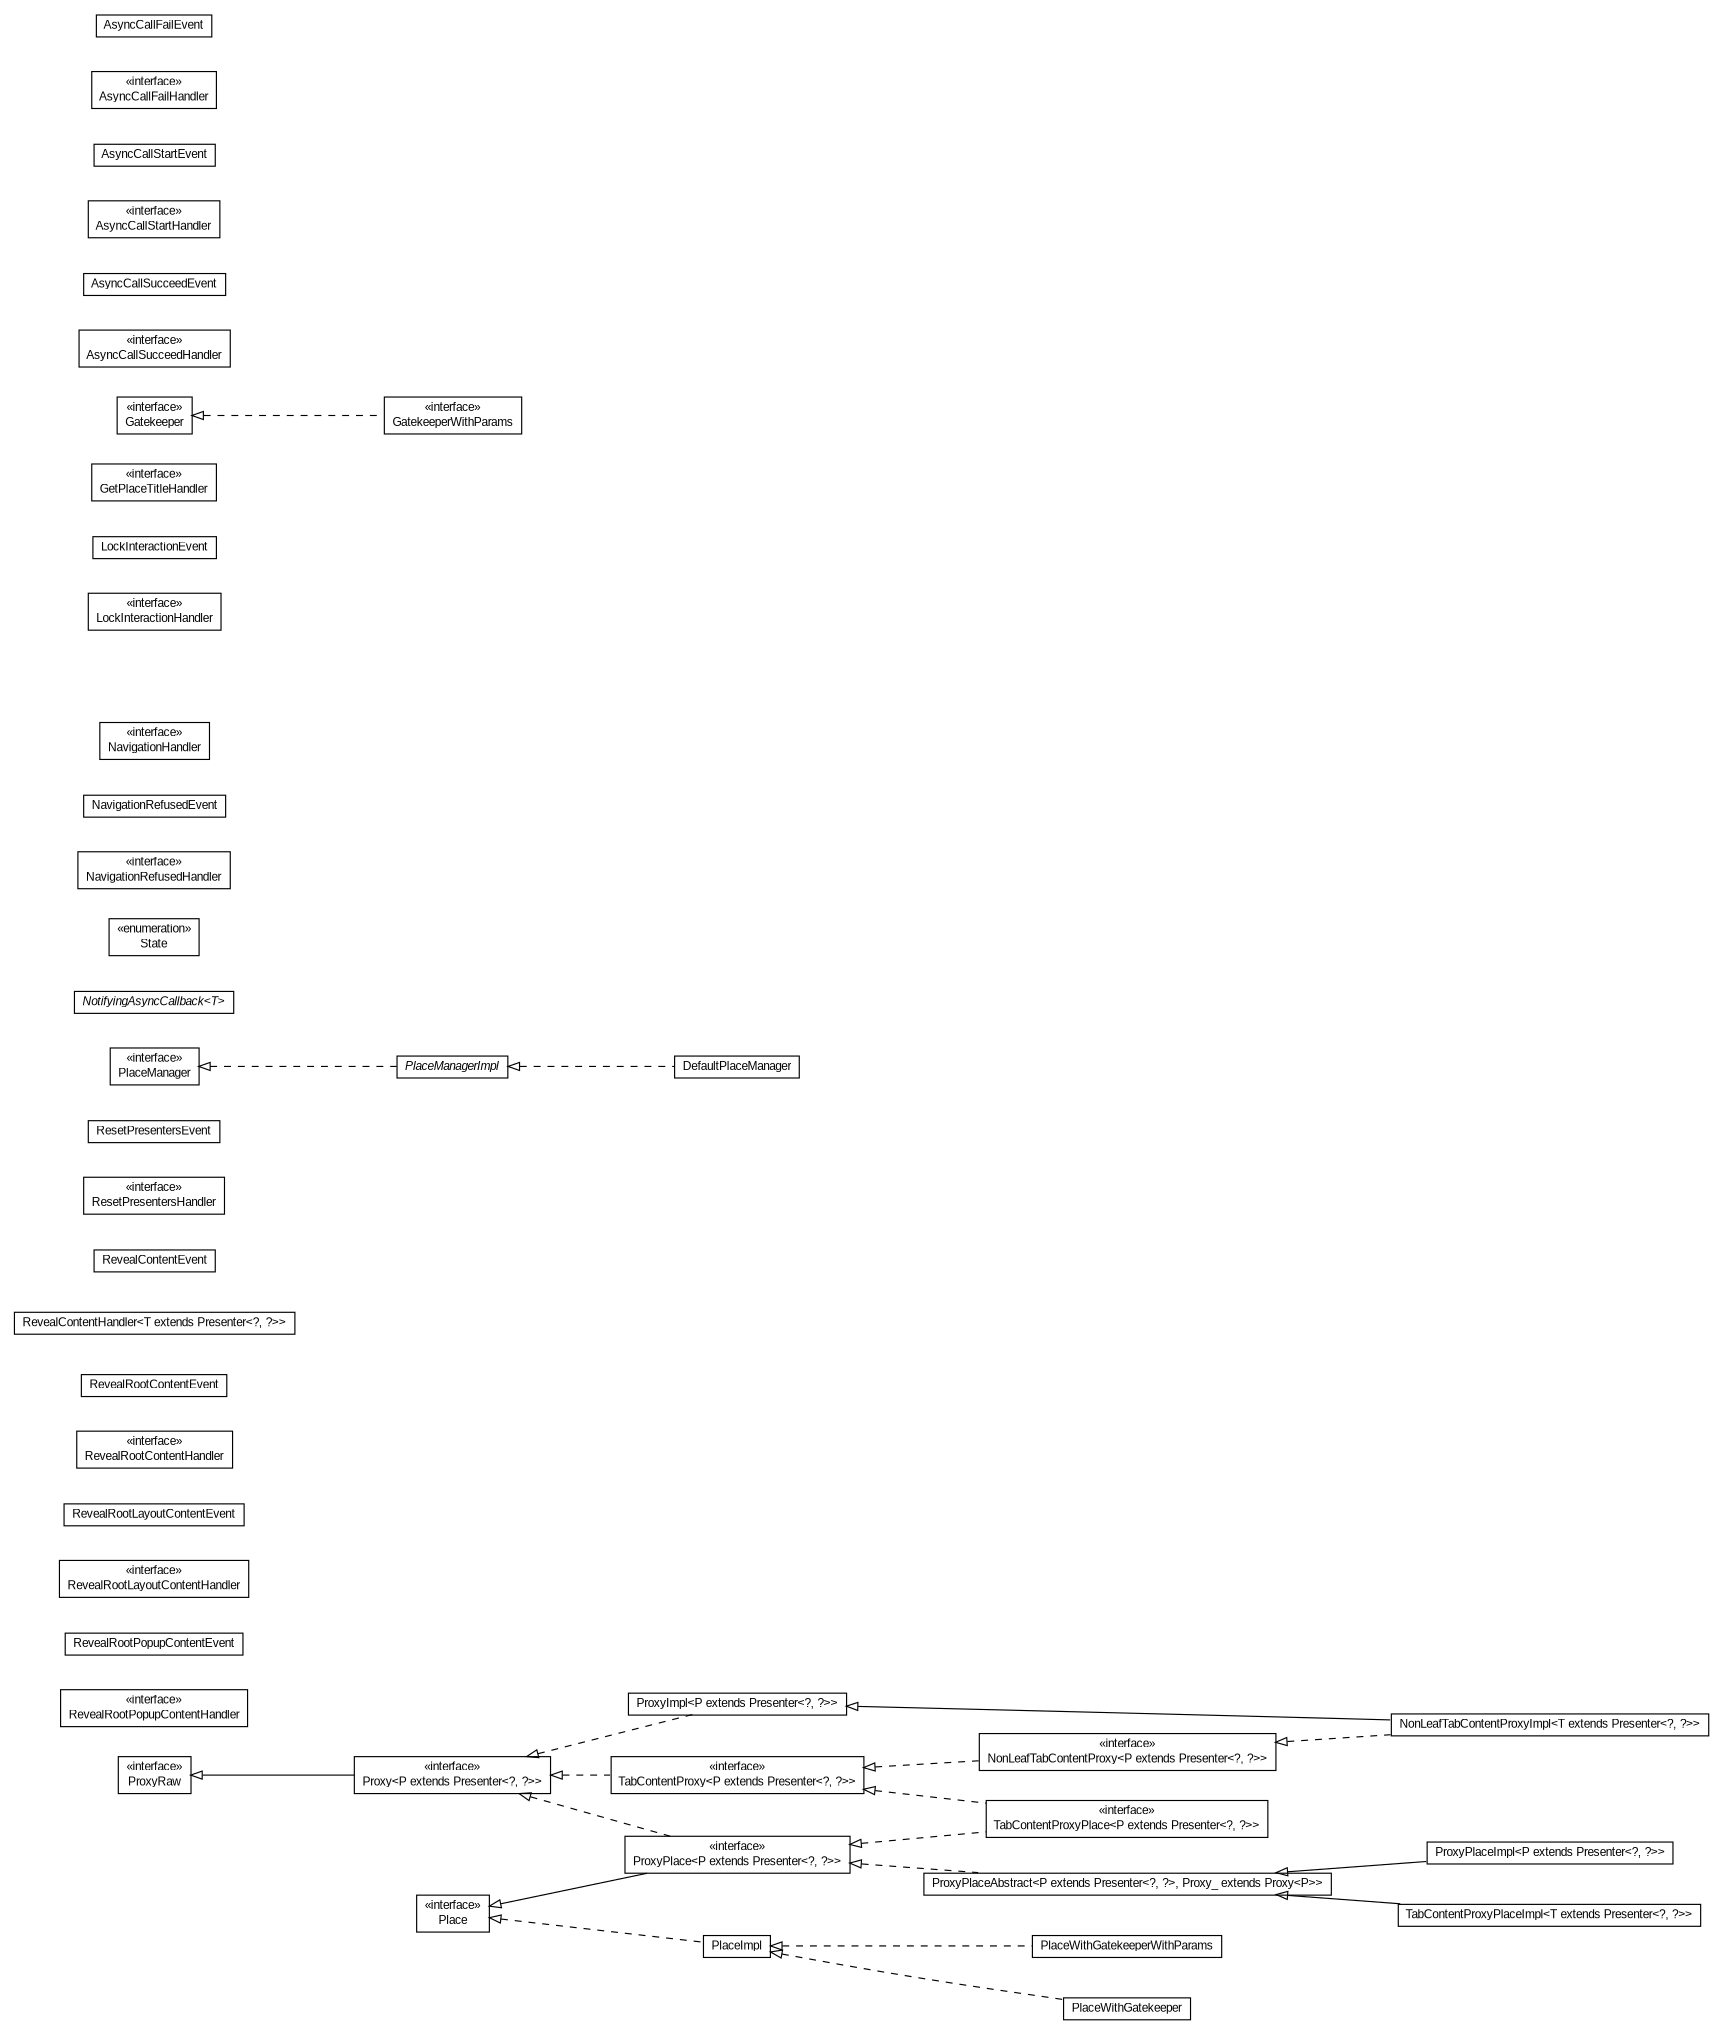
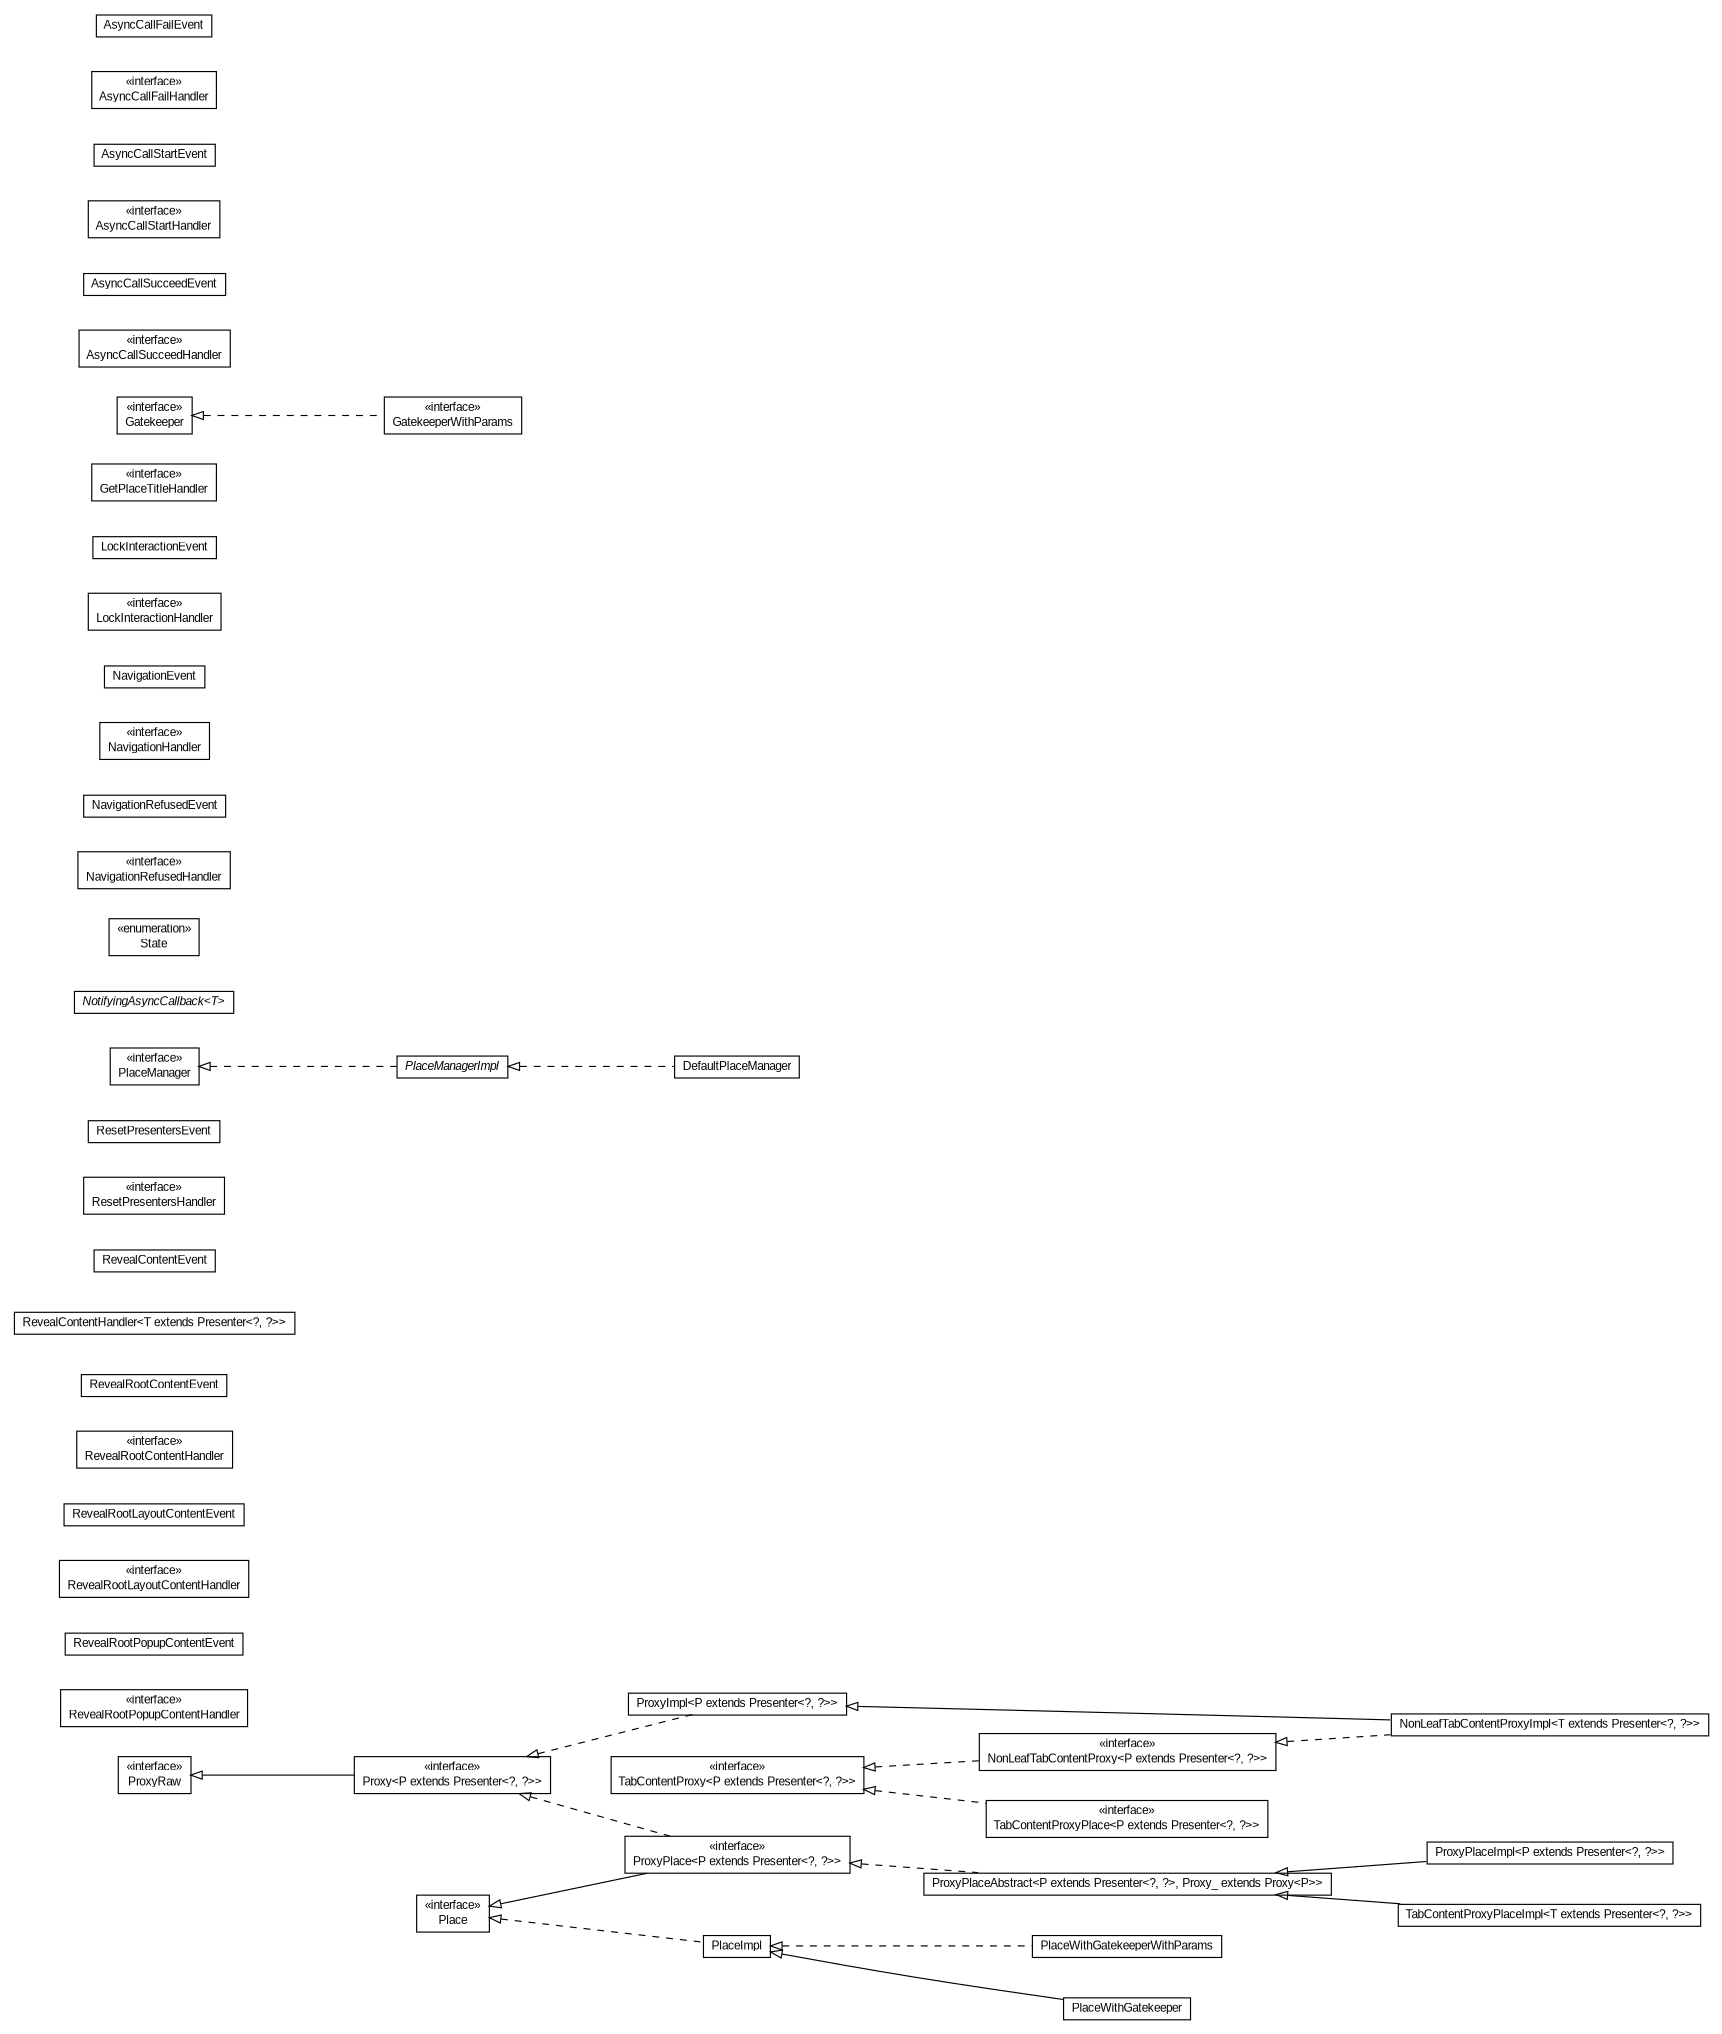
none -> (154, 676)
(586, 1775) -> none
(924, 1838) -> none
(922, 1978) -> (922, 1978)
